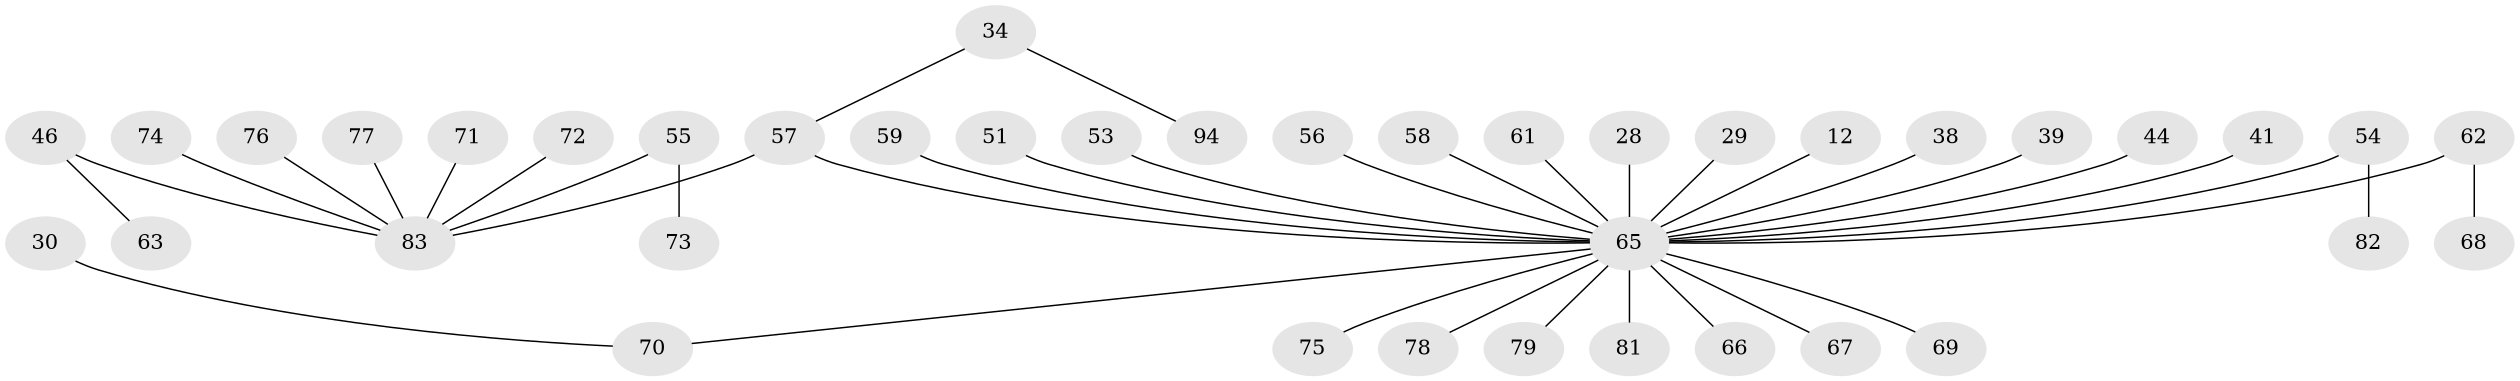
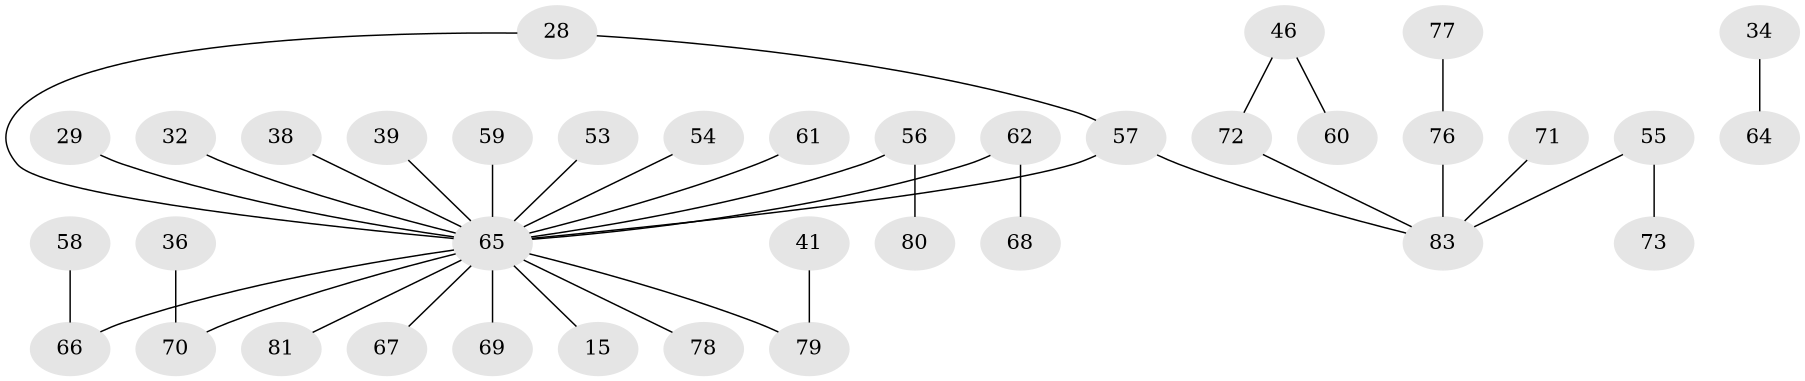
(890, 85) -> (849, 63)
(151, 138) -> none
(996, 138) -> none
(1207, 138) -> (1760, 138)
(1841, 138) -> (176, 138)
(2157, 138) -> none
(389, 191) -> (1443, 85)
(1524, 191) -> (70, 296)
(225, 202) -> (1258, 85)
(1954, 216) -> (809, 296)
(45, 243) -> (176, 243)
(151, 243) -> (1337, 138)
none -> (915, 243)
(2369, 243) -> none
(1313, 349) -> (598, 349)
